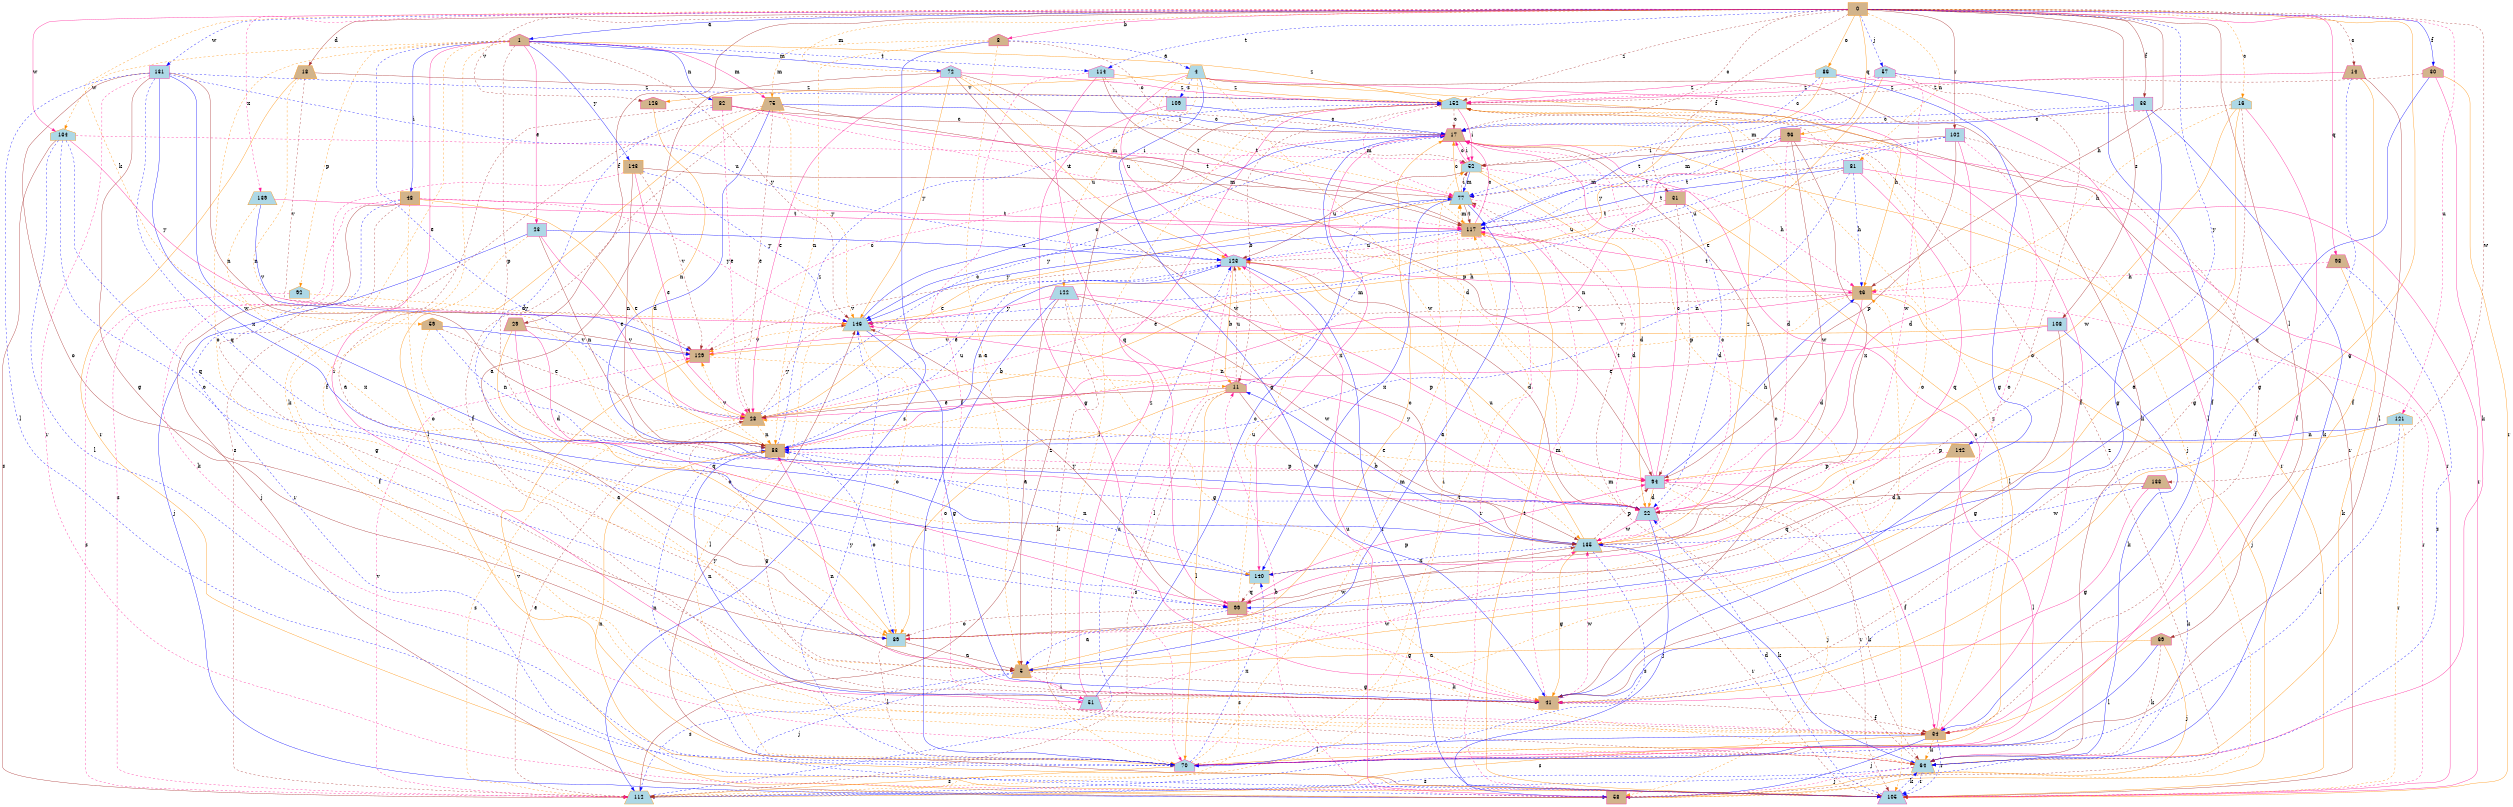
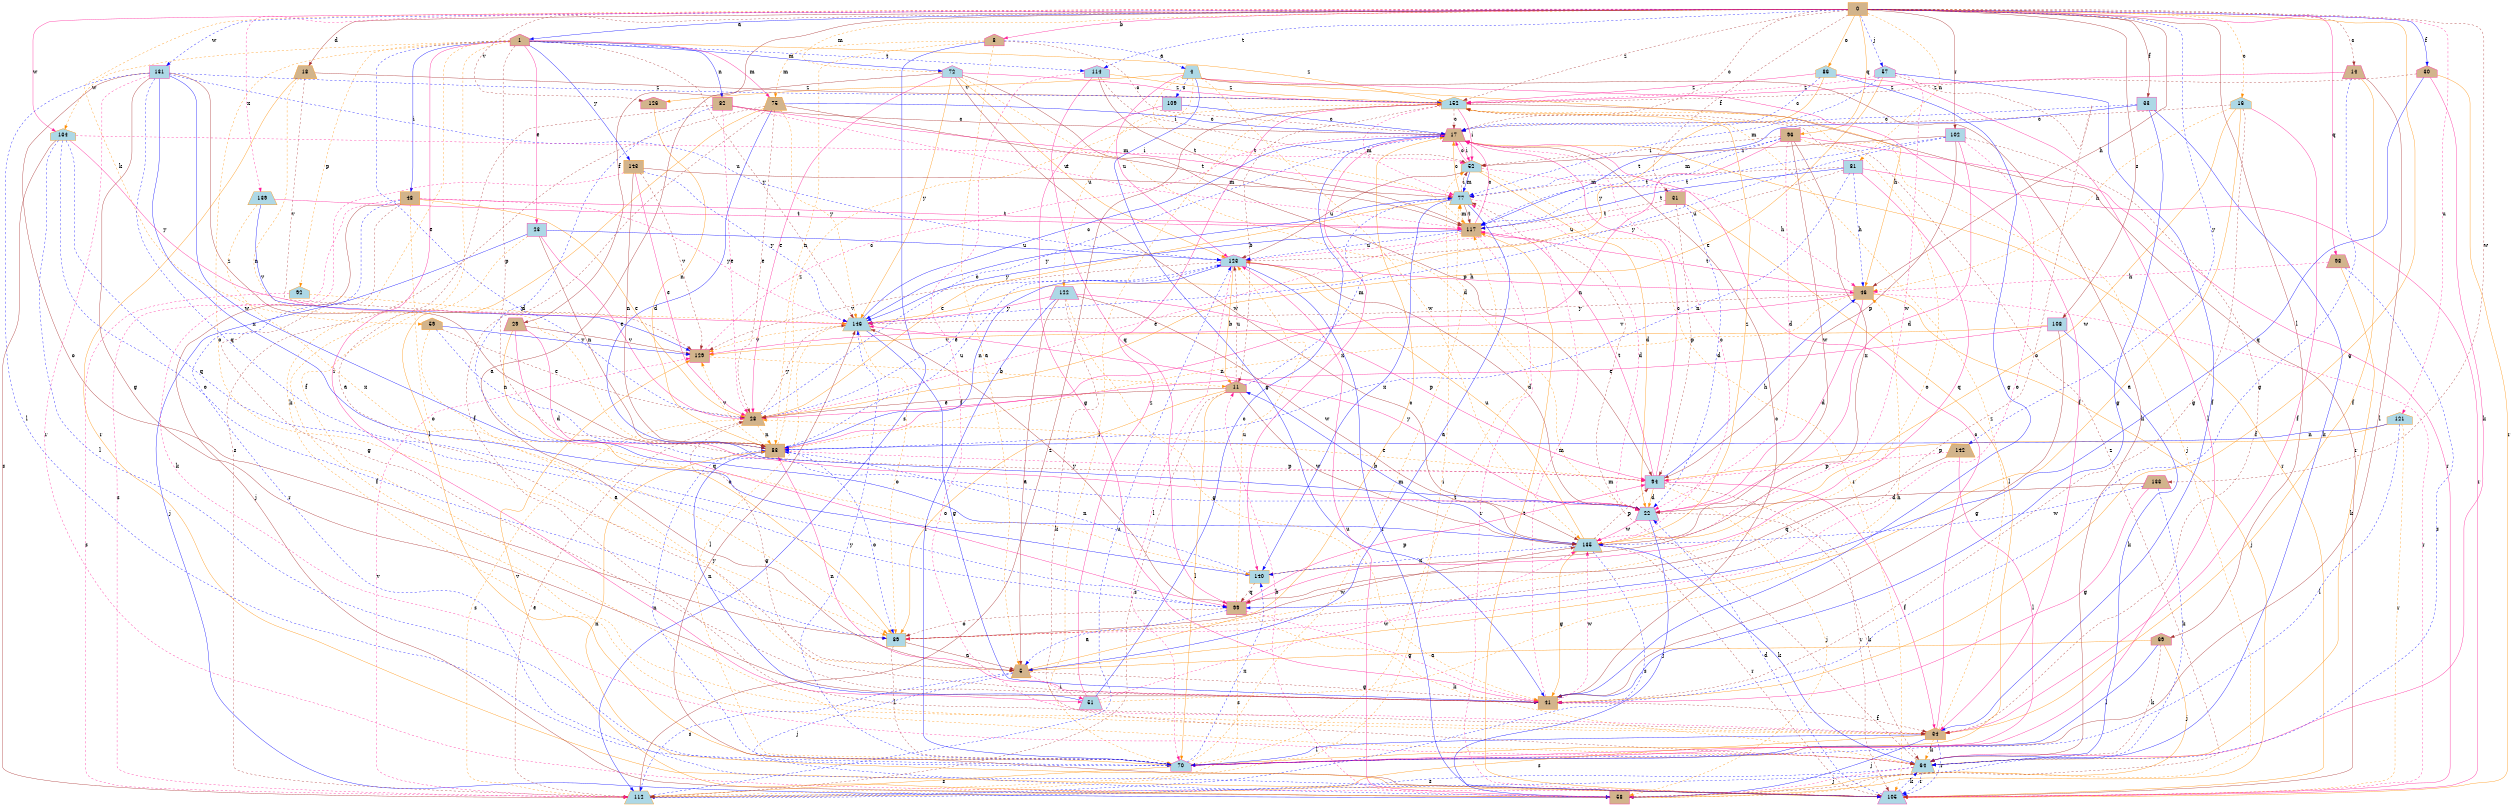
(1027, 171) -> (1021, 172)
(229, 261) -> (229, 261)
